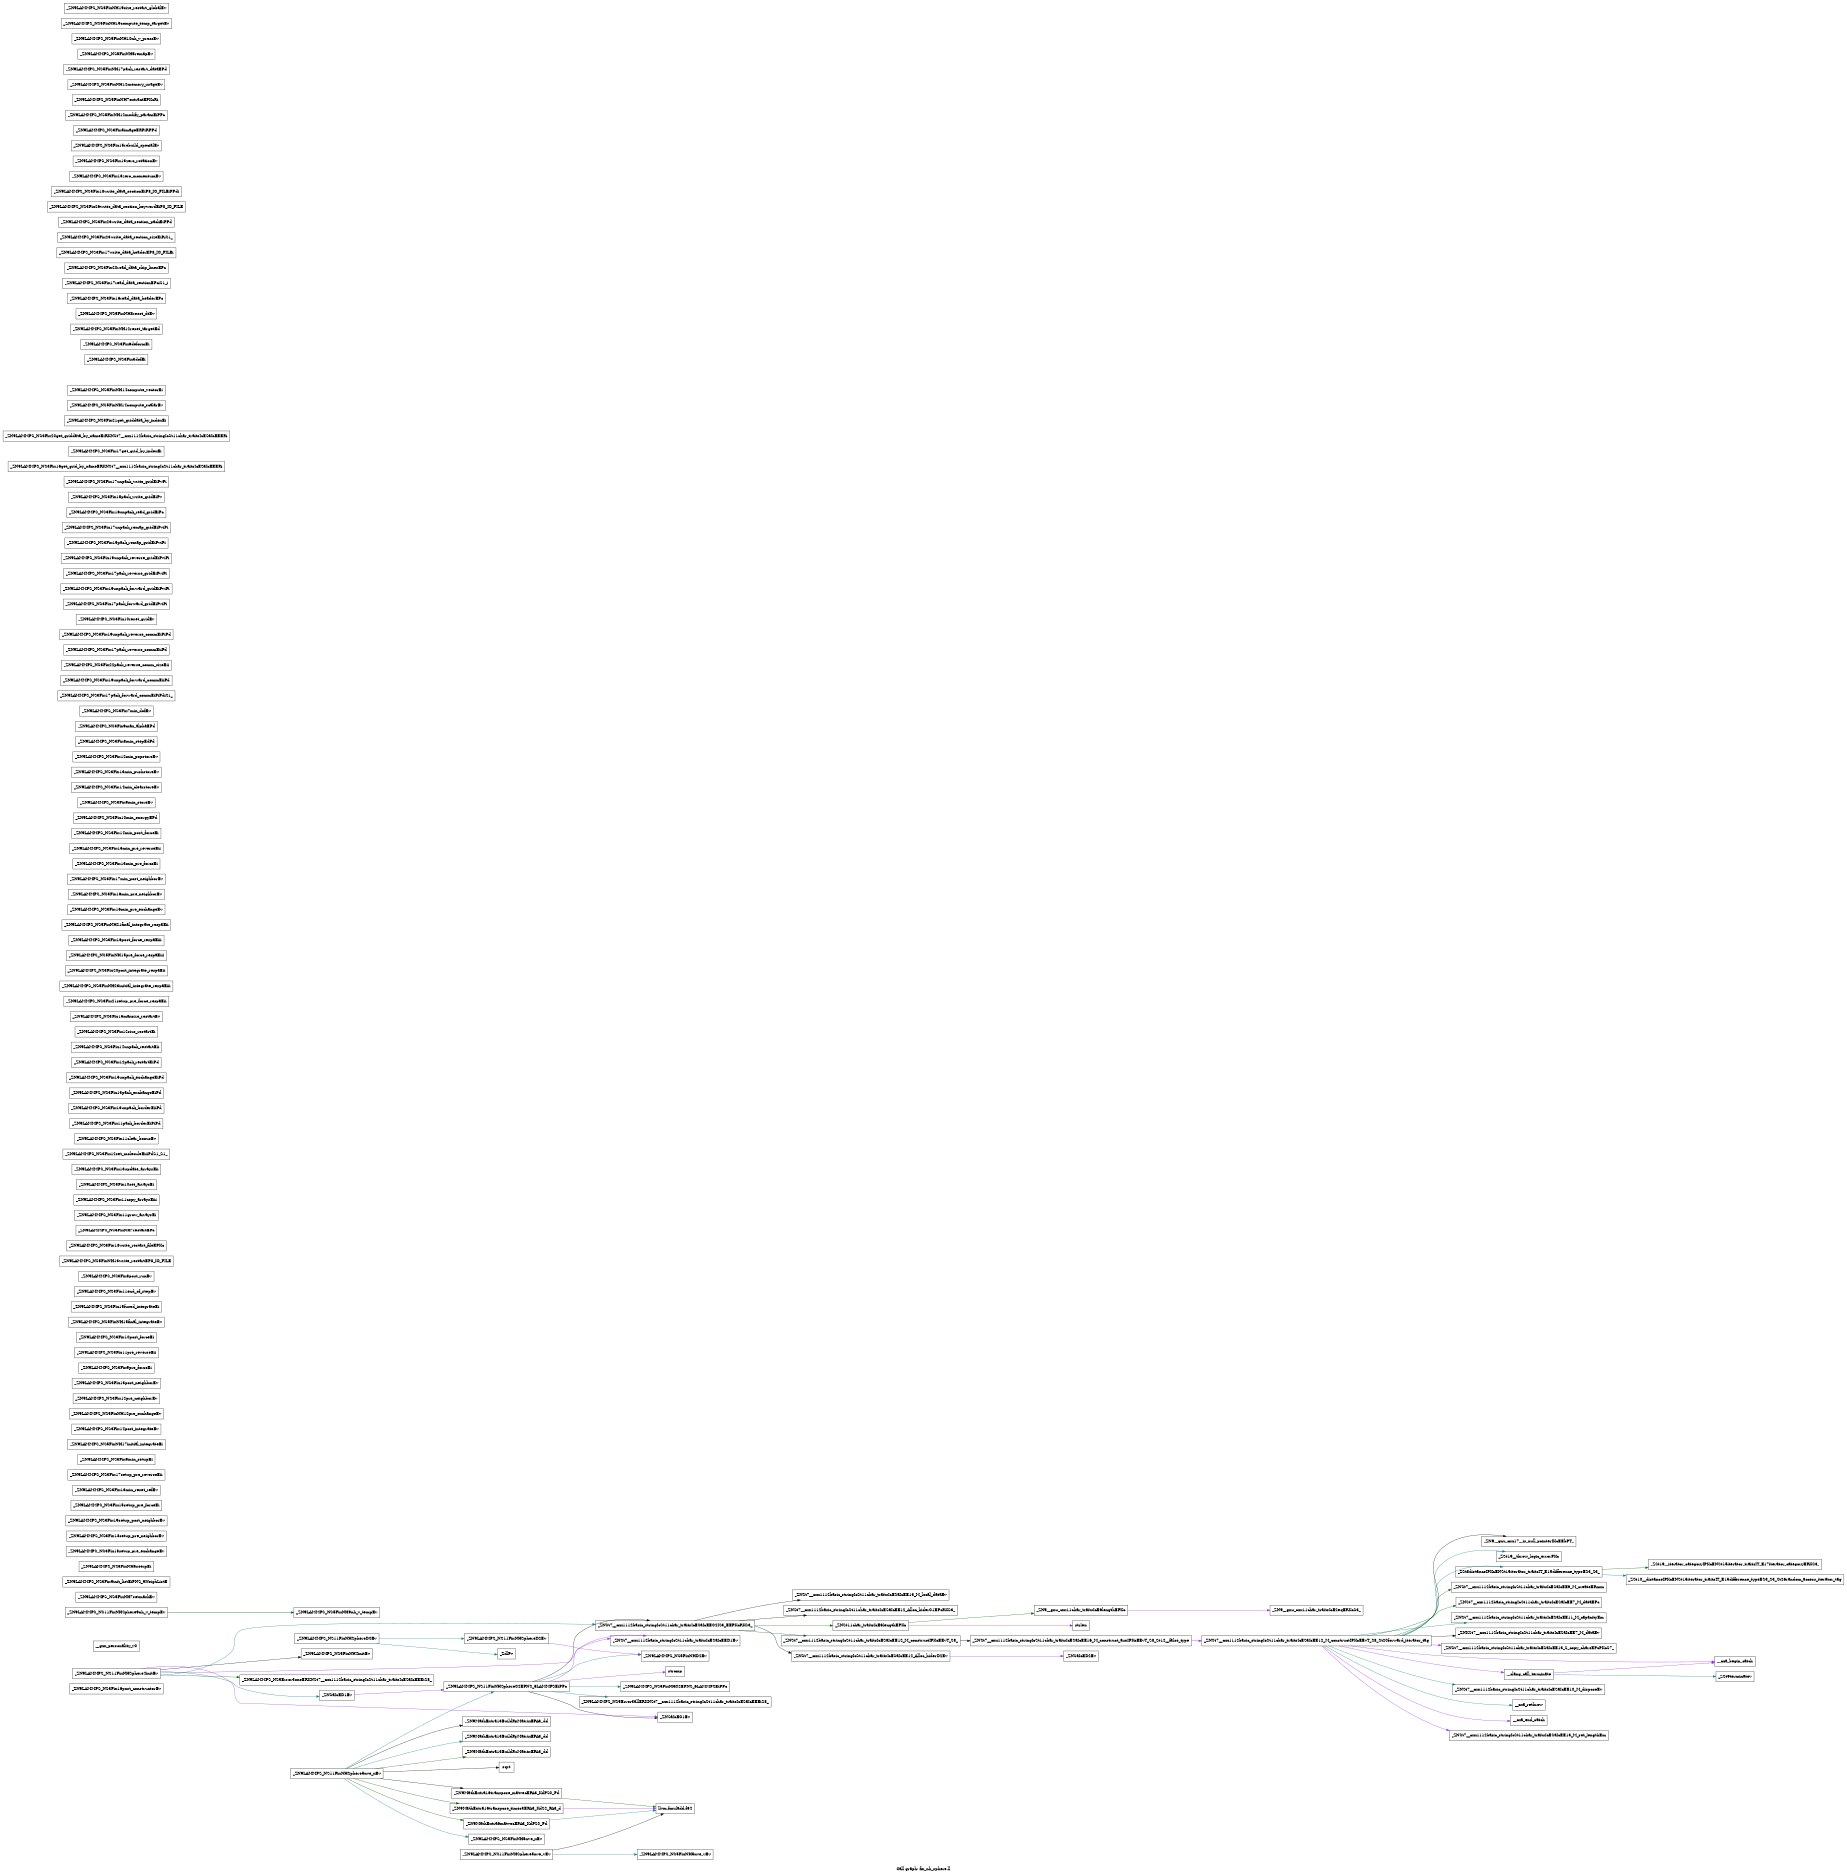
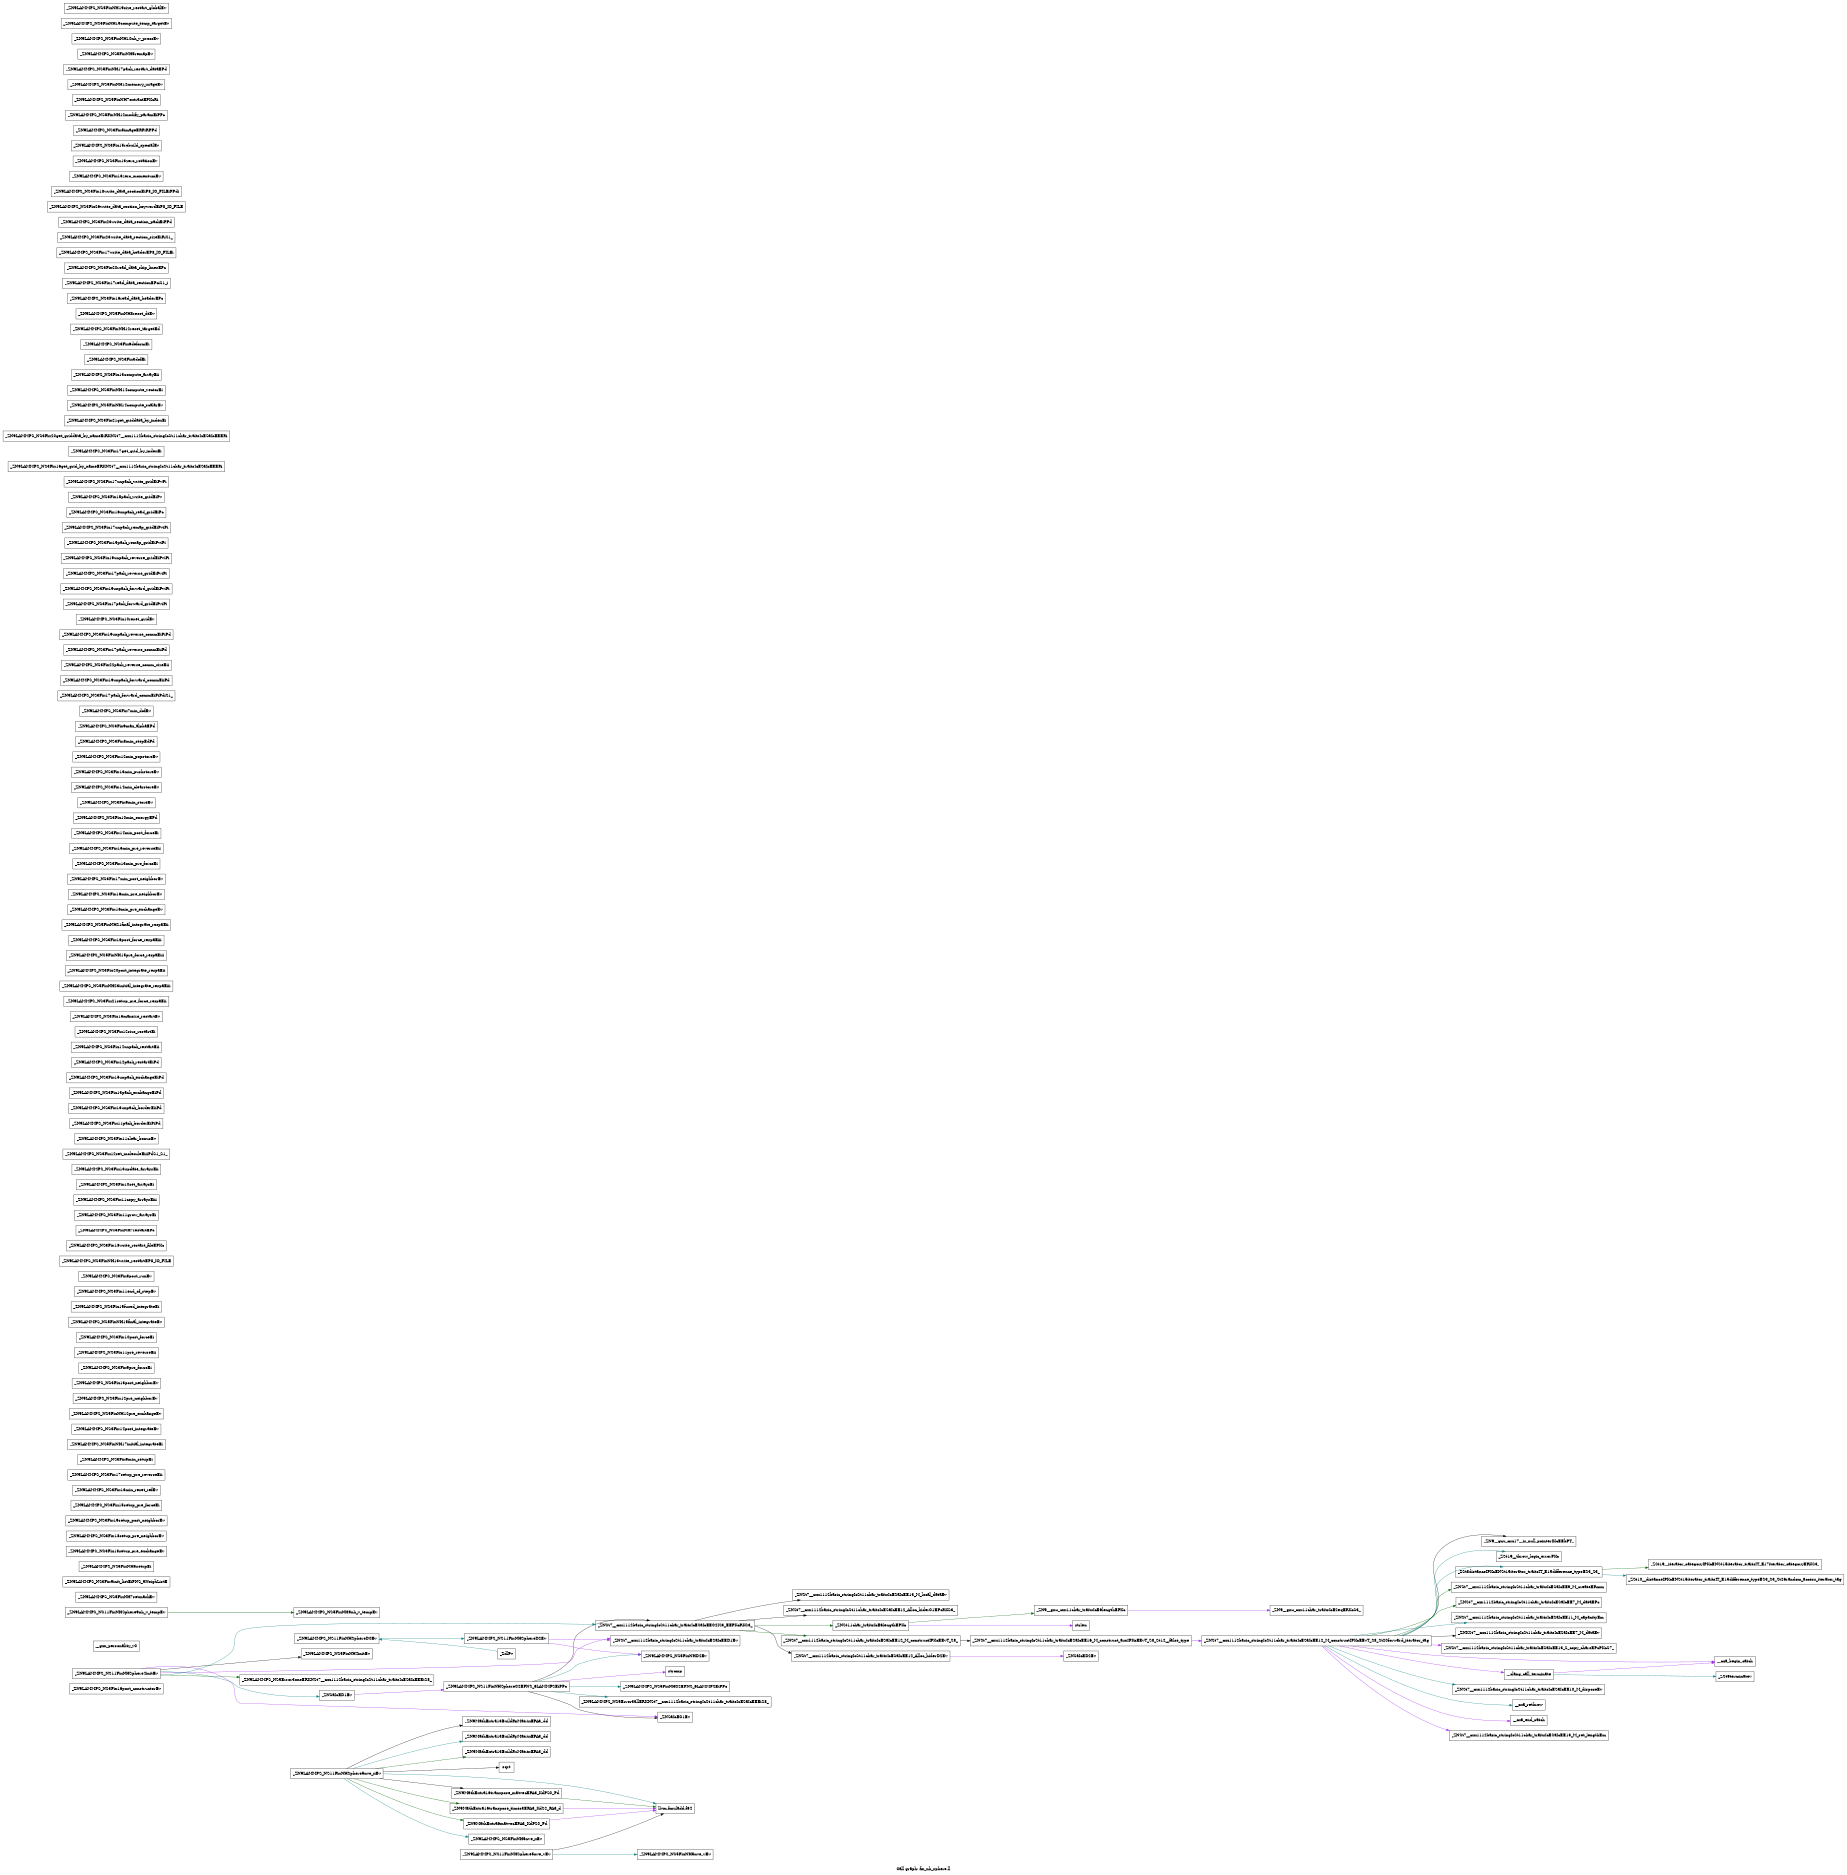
none -> (116, 375)
(603, 1638) -> (578, 1640)
(435, 1649) -> (440, 1644)
(417, 1728) -> (519, 1780)
(601, 1815) -> (601, 1815)
